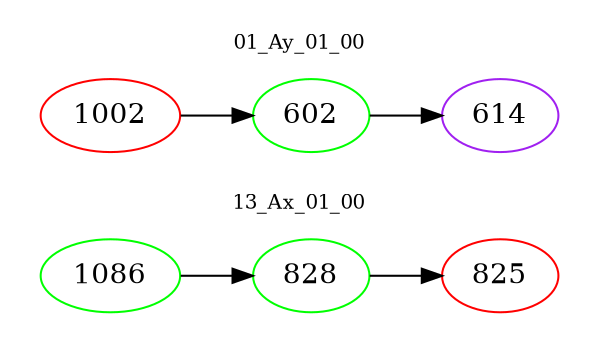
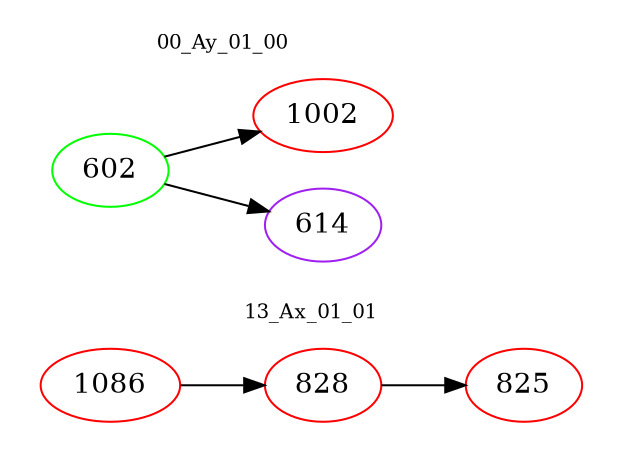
(299, 44) -> (223, 44)
(206, 116) -> (202, 147)
(299, 204) -> (311, 313)
(110, 276) -> (110, 385)
(311, 276) -> (323, 385)
